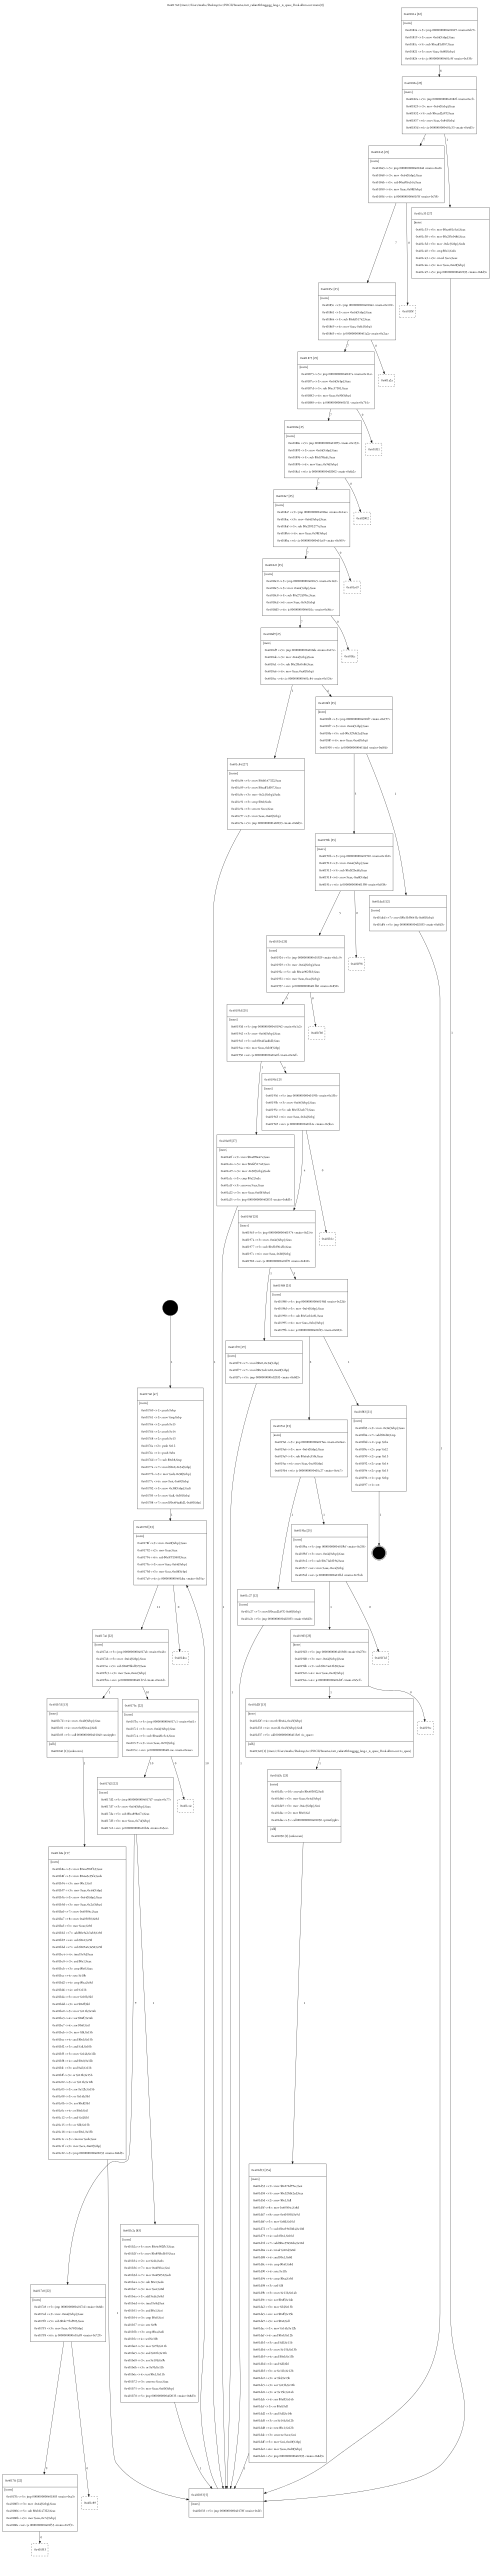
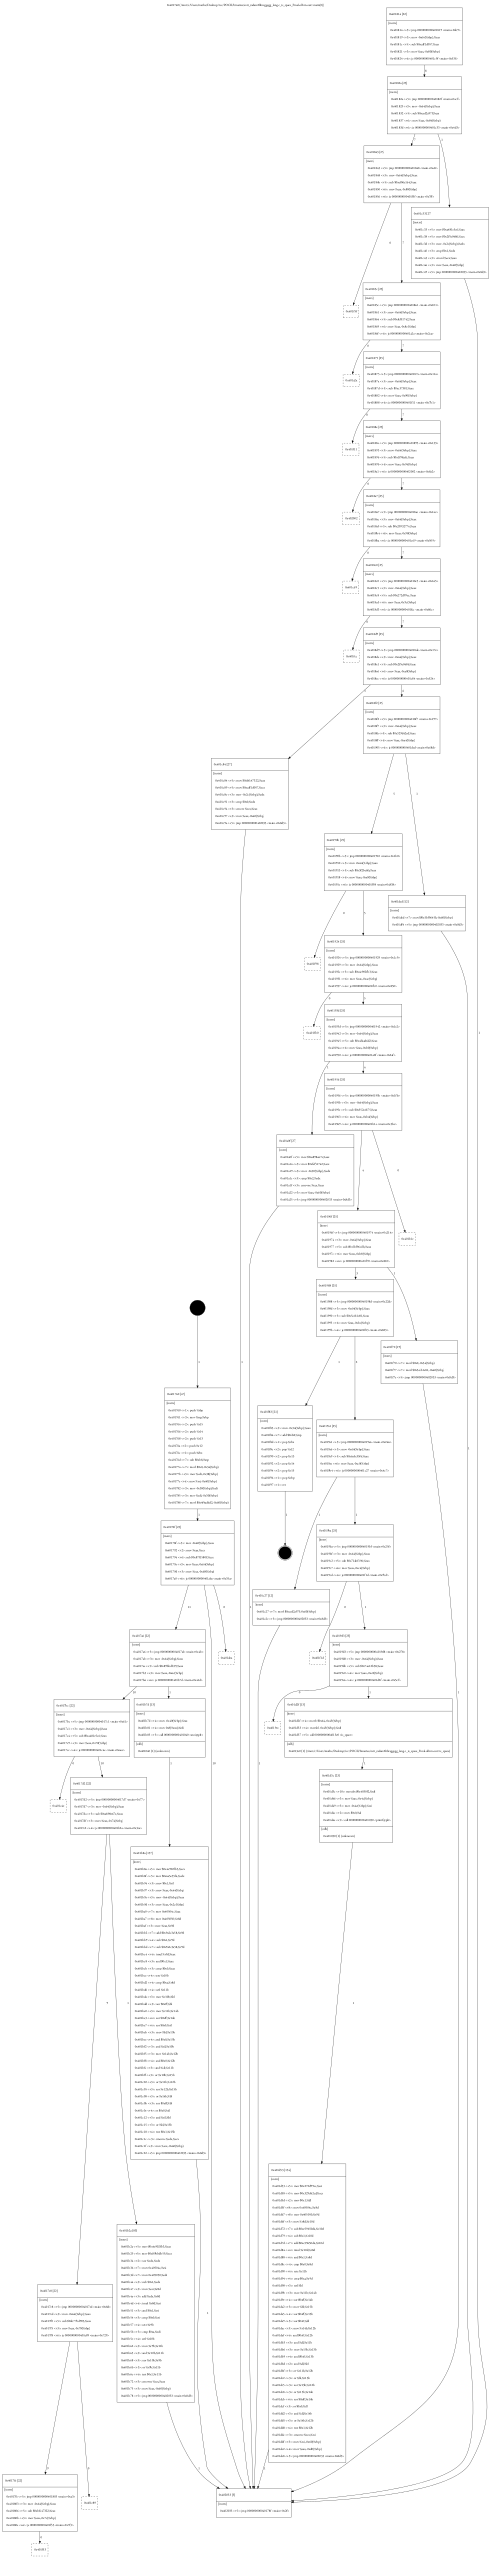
(205, 2038) -> (212, 2038)
